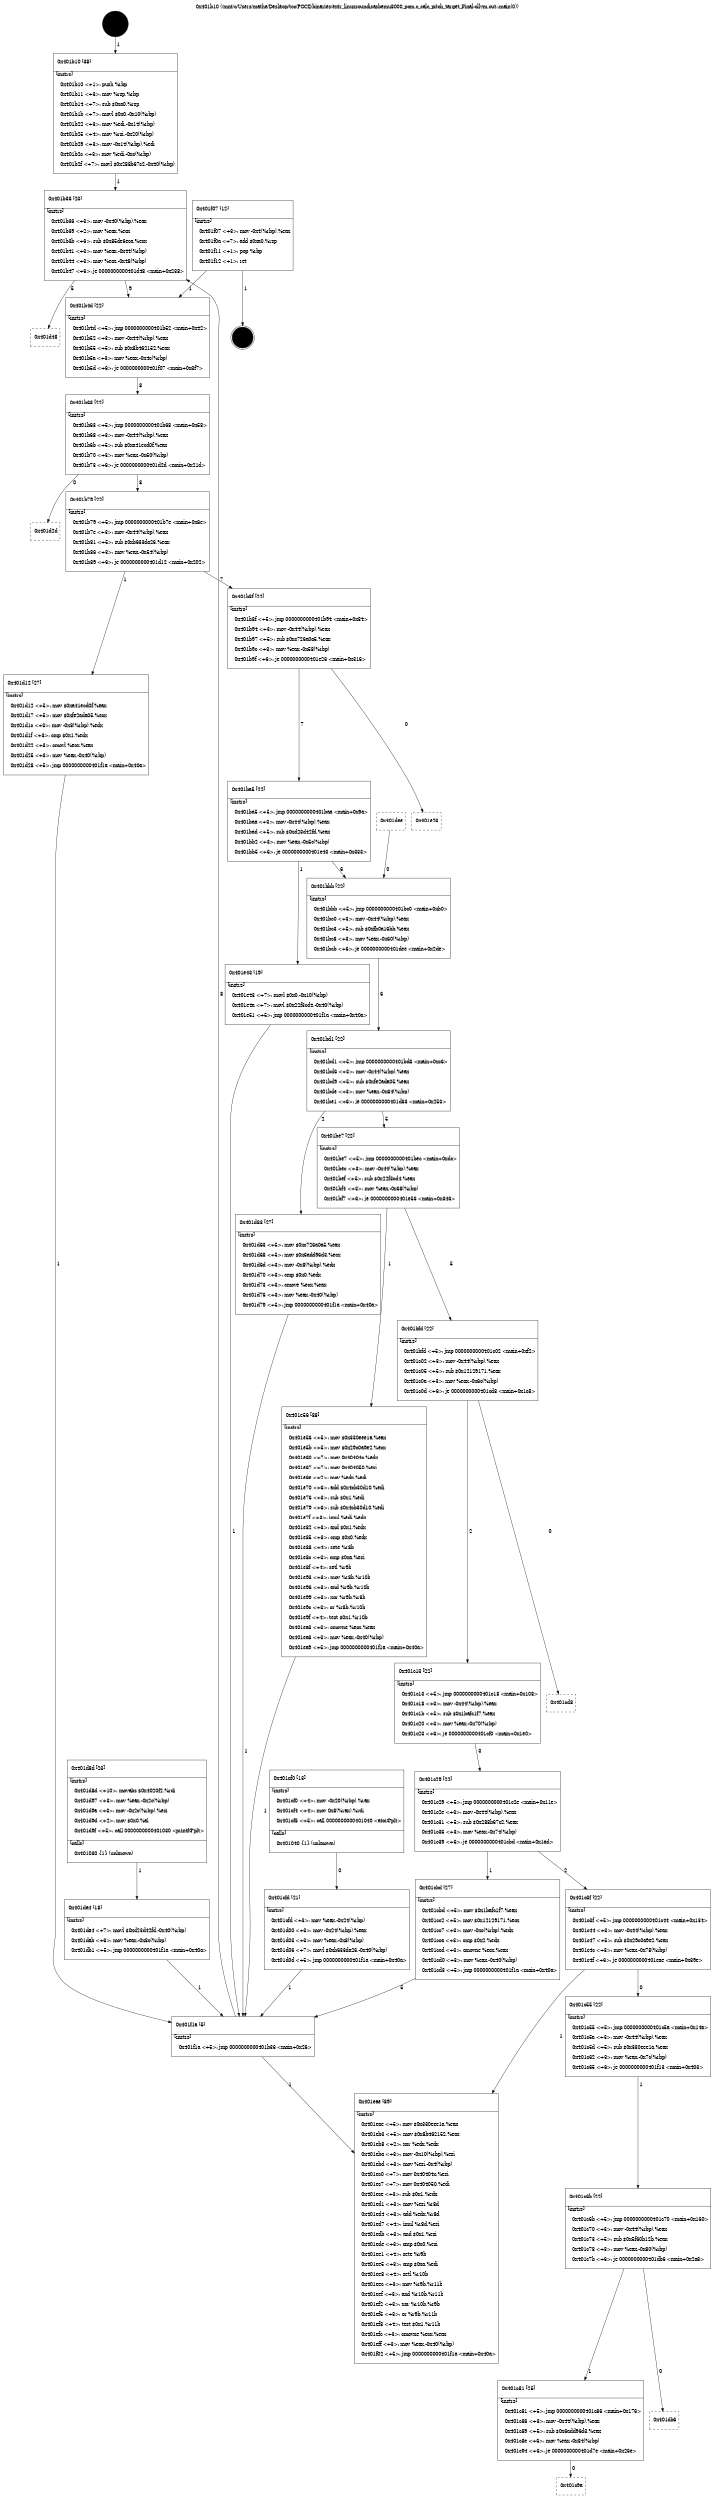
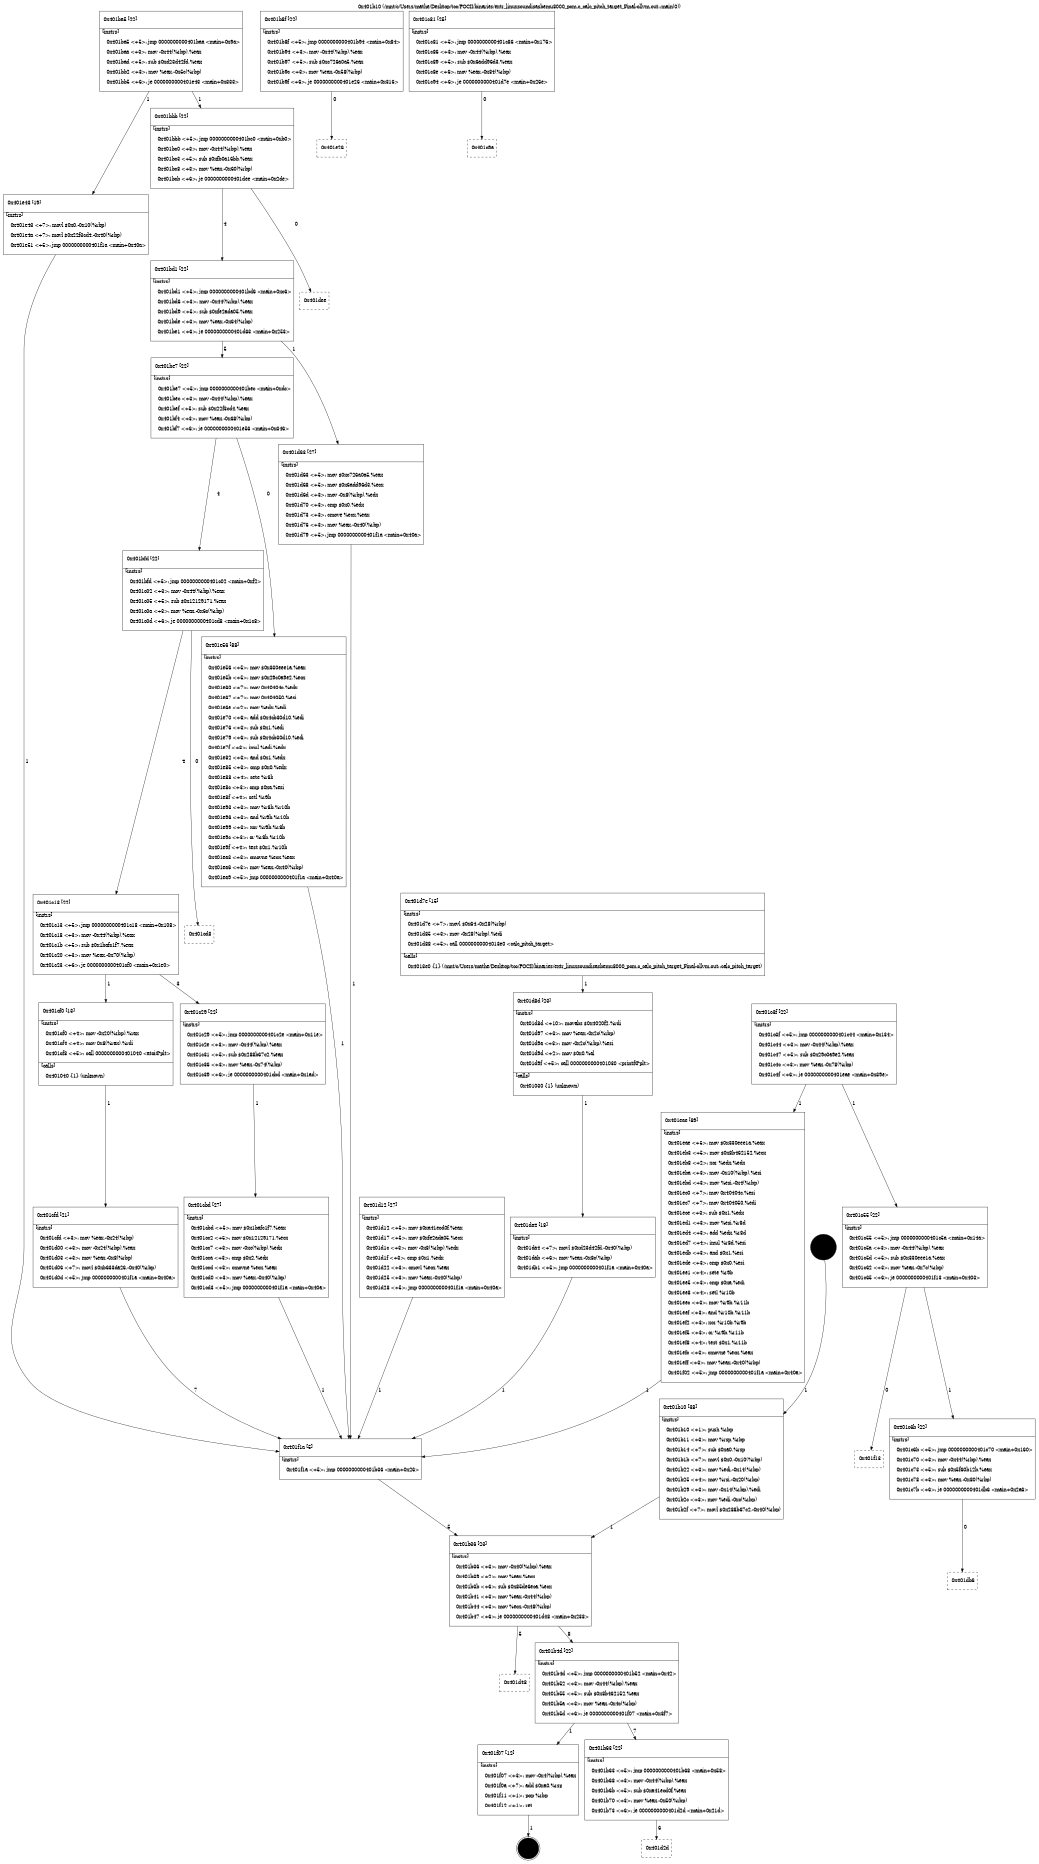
(195, 282) -> (567, 1733)
(130, 289) -> (568, 1634)
(140, 386) -> (634, 1731)
(74, 483) -> (659, 1828)
(138, 532) -> none
(299, 723) -> none
(387, 852) -> (283, 237)
(341, 870) -> (199, 100)
none -> (583, 934)
none -> (106, 987)
(221, 995) -> (448, 1527)
(381, 995) -> (224, 225)
(322, 1119) -> (293, 349)
(389, 1264) -> (268, 494)
(450, 1264) -> (218, 494)
none -> (869, 1459)
(470, 1532) -> (183, 762)
(561, 1869) -> none
(339, 1871) -> (108, 1104)
(289, 1988) -> (195, 1391)
(401, 1988) -> (322, 1391)
(640, 1988) -> (853, 1104)
(307, 2104) -> (549, 1435)
(605, 2323) -> none
